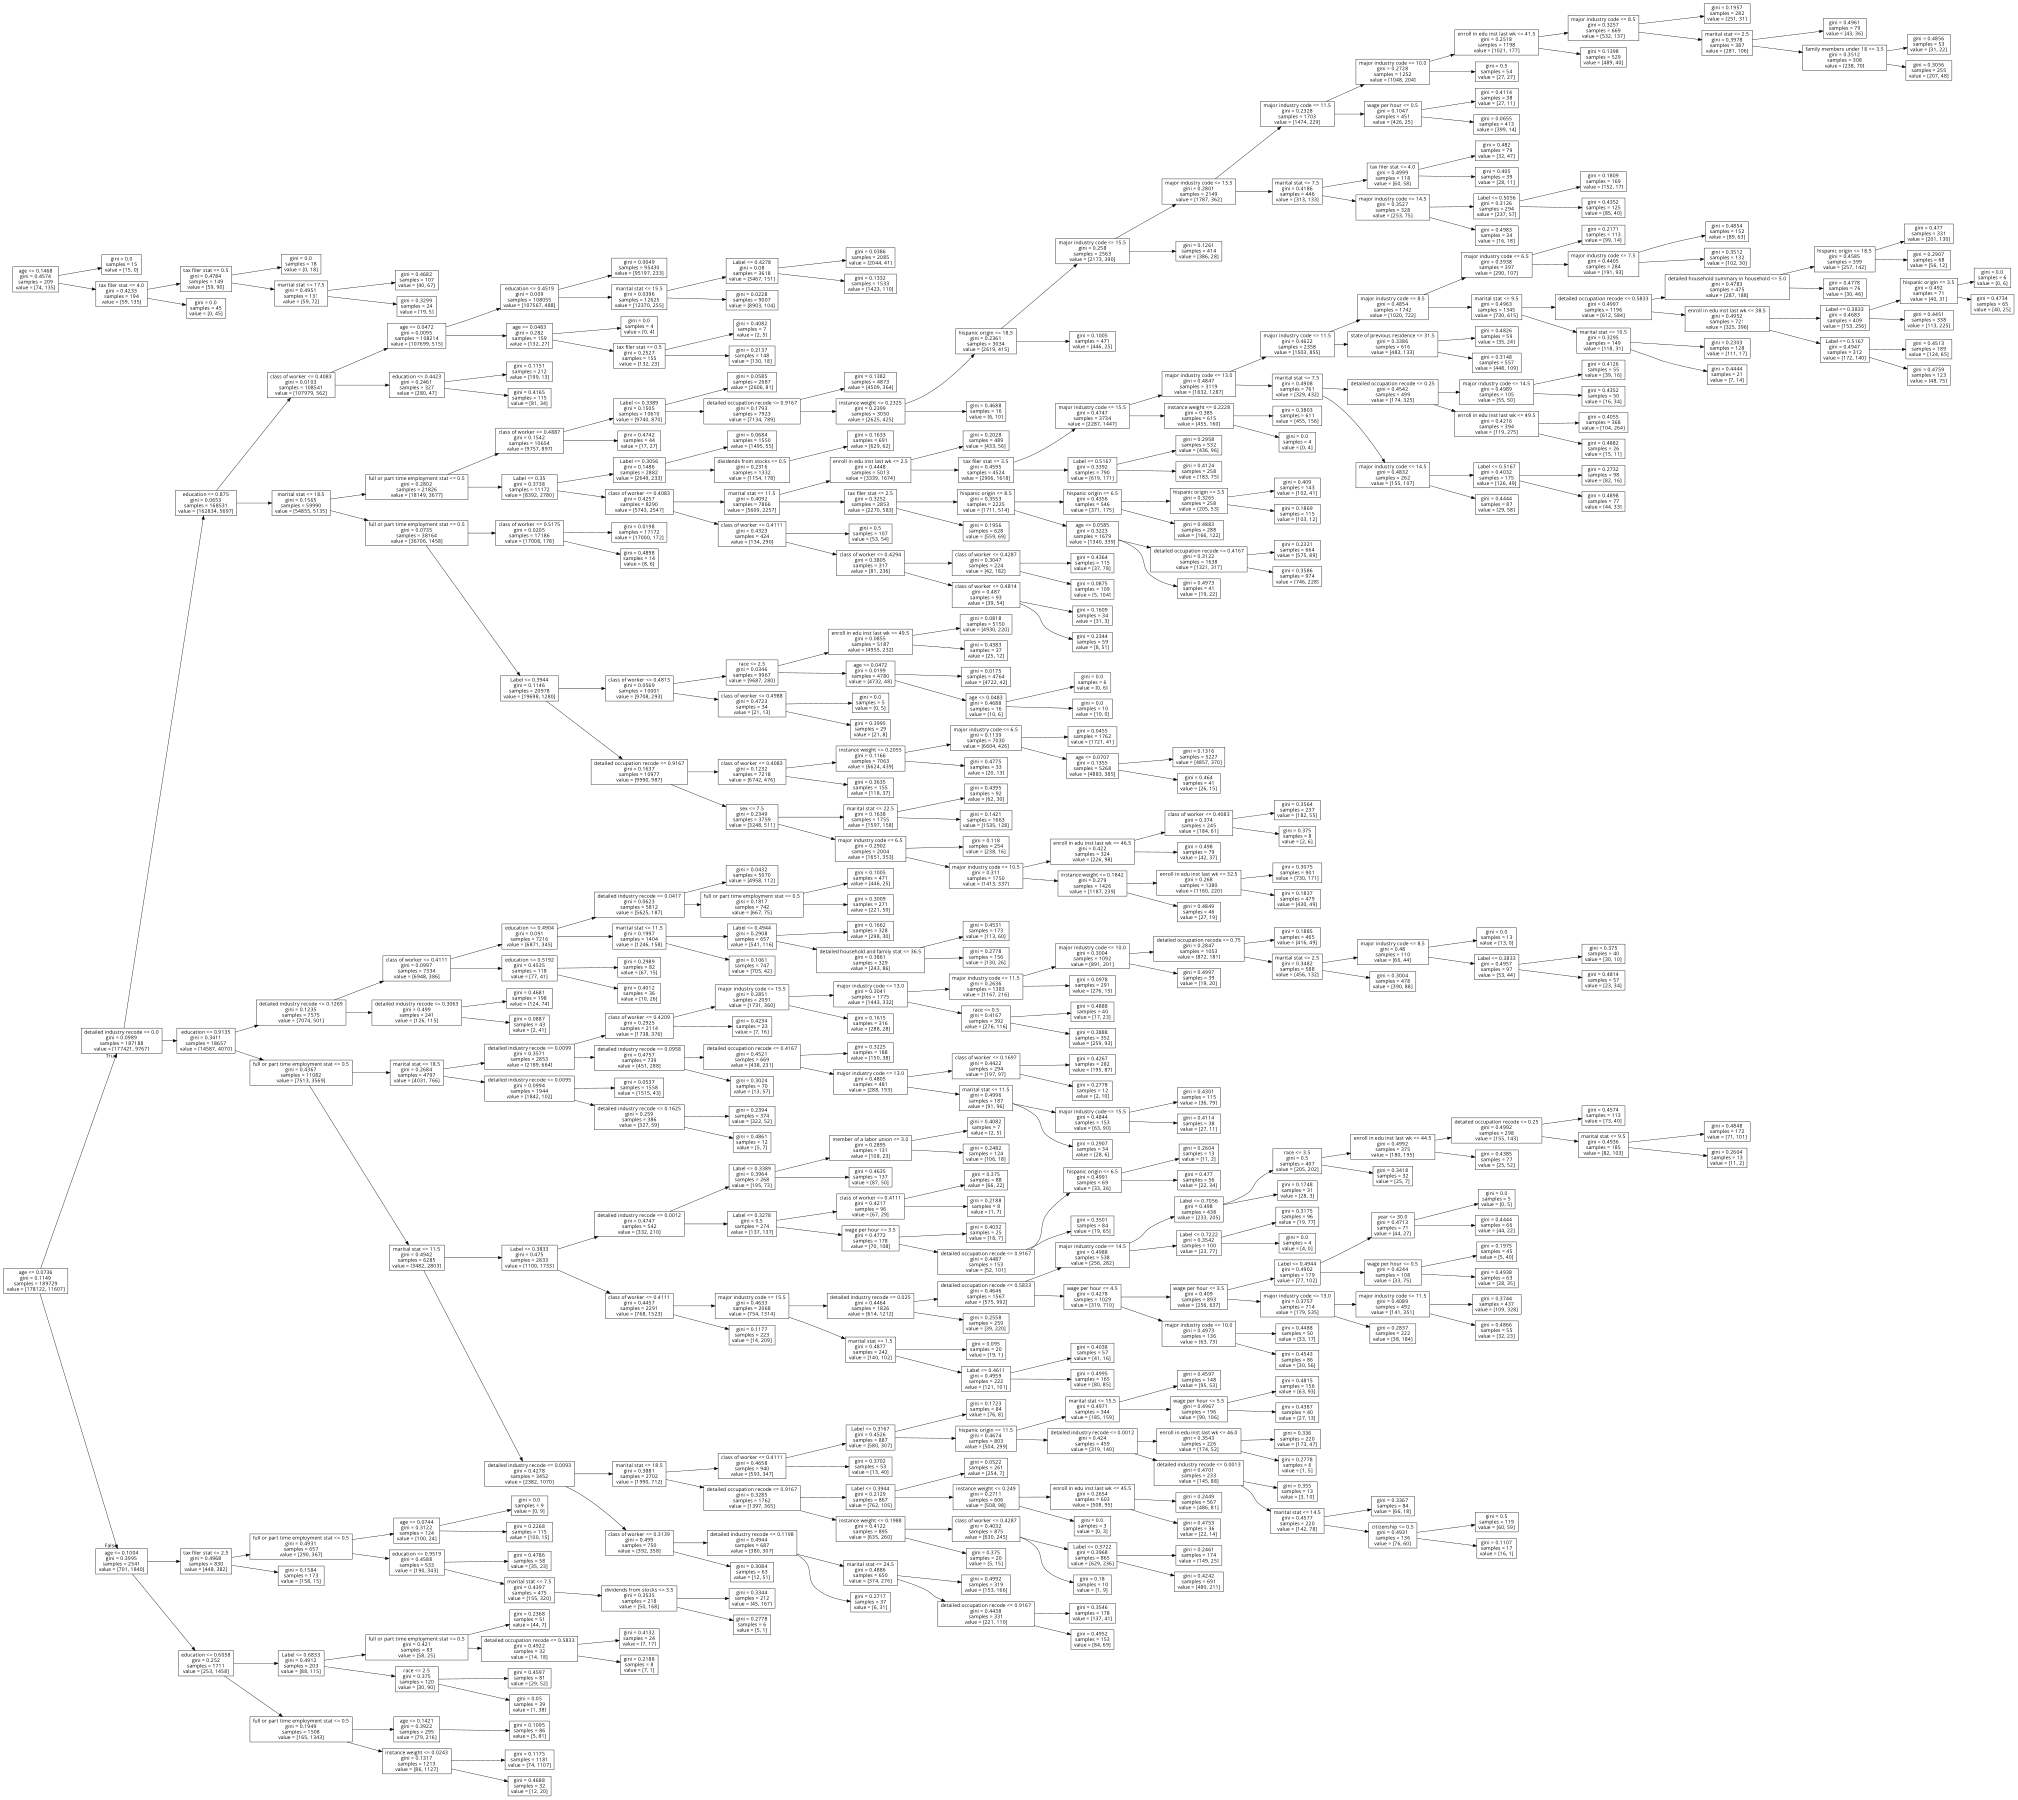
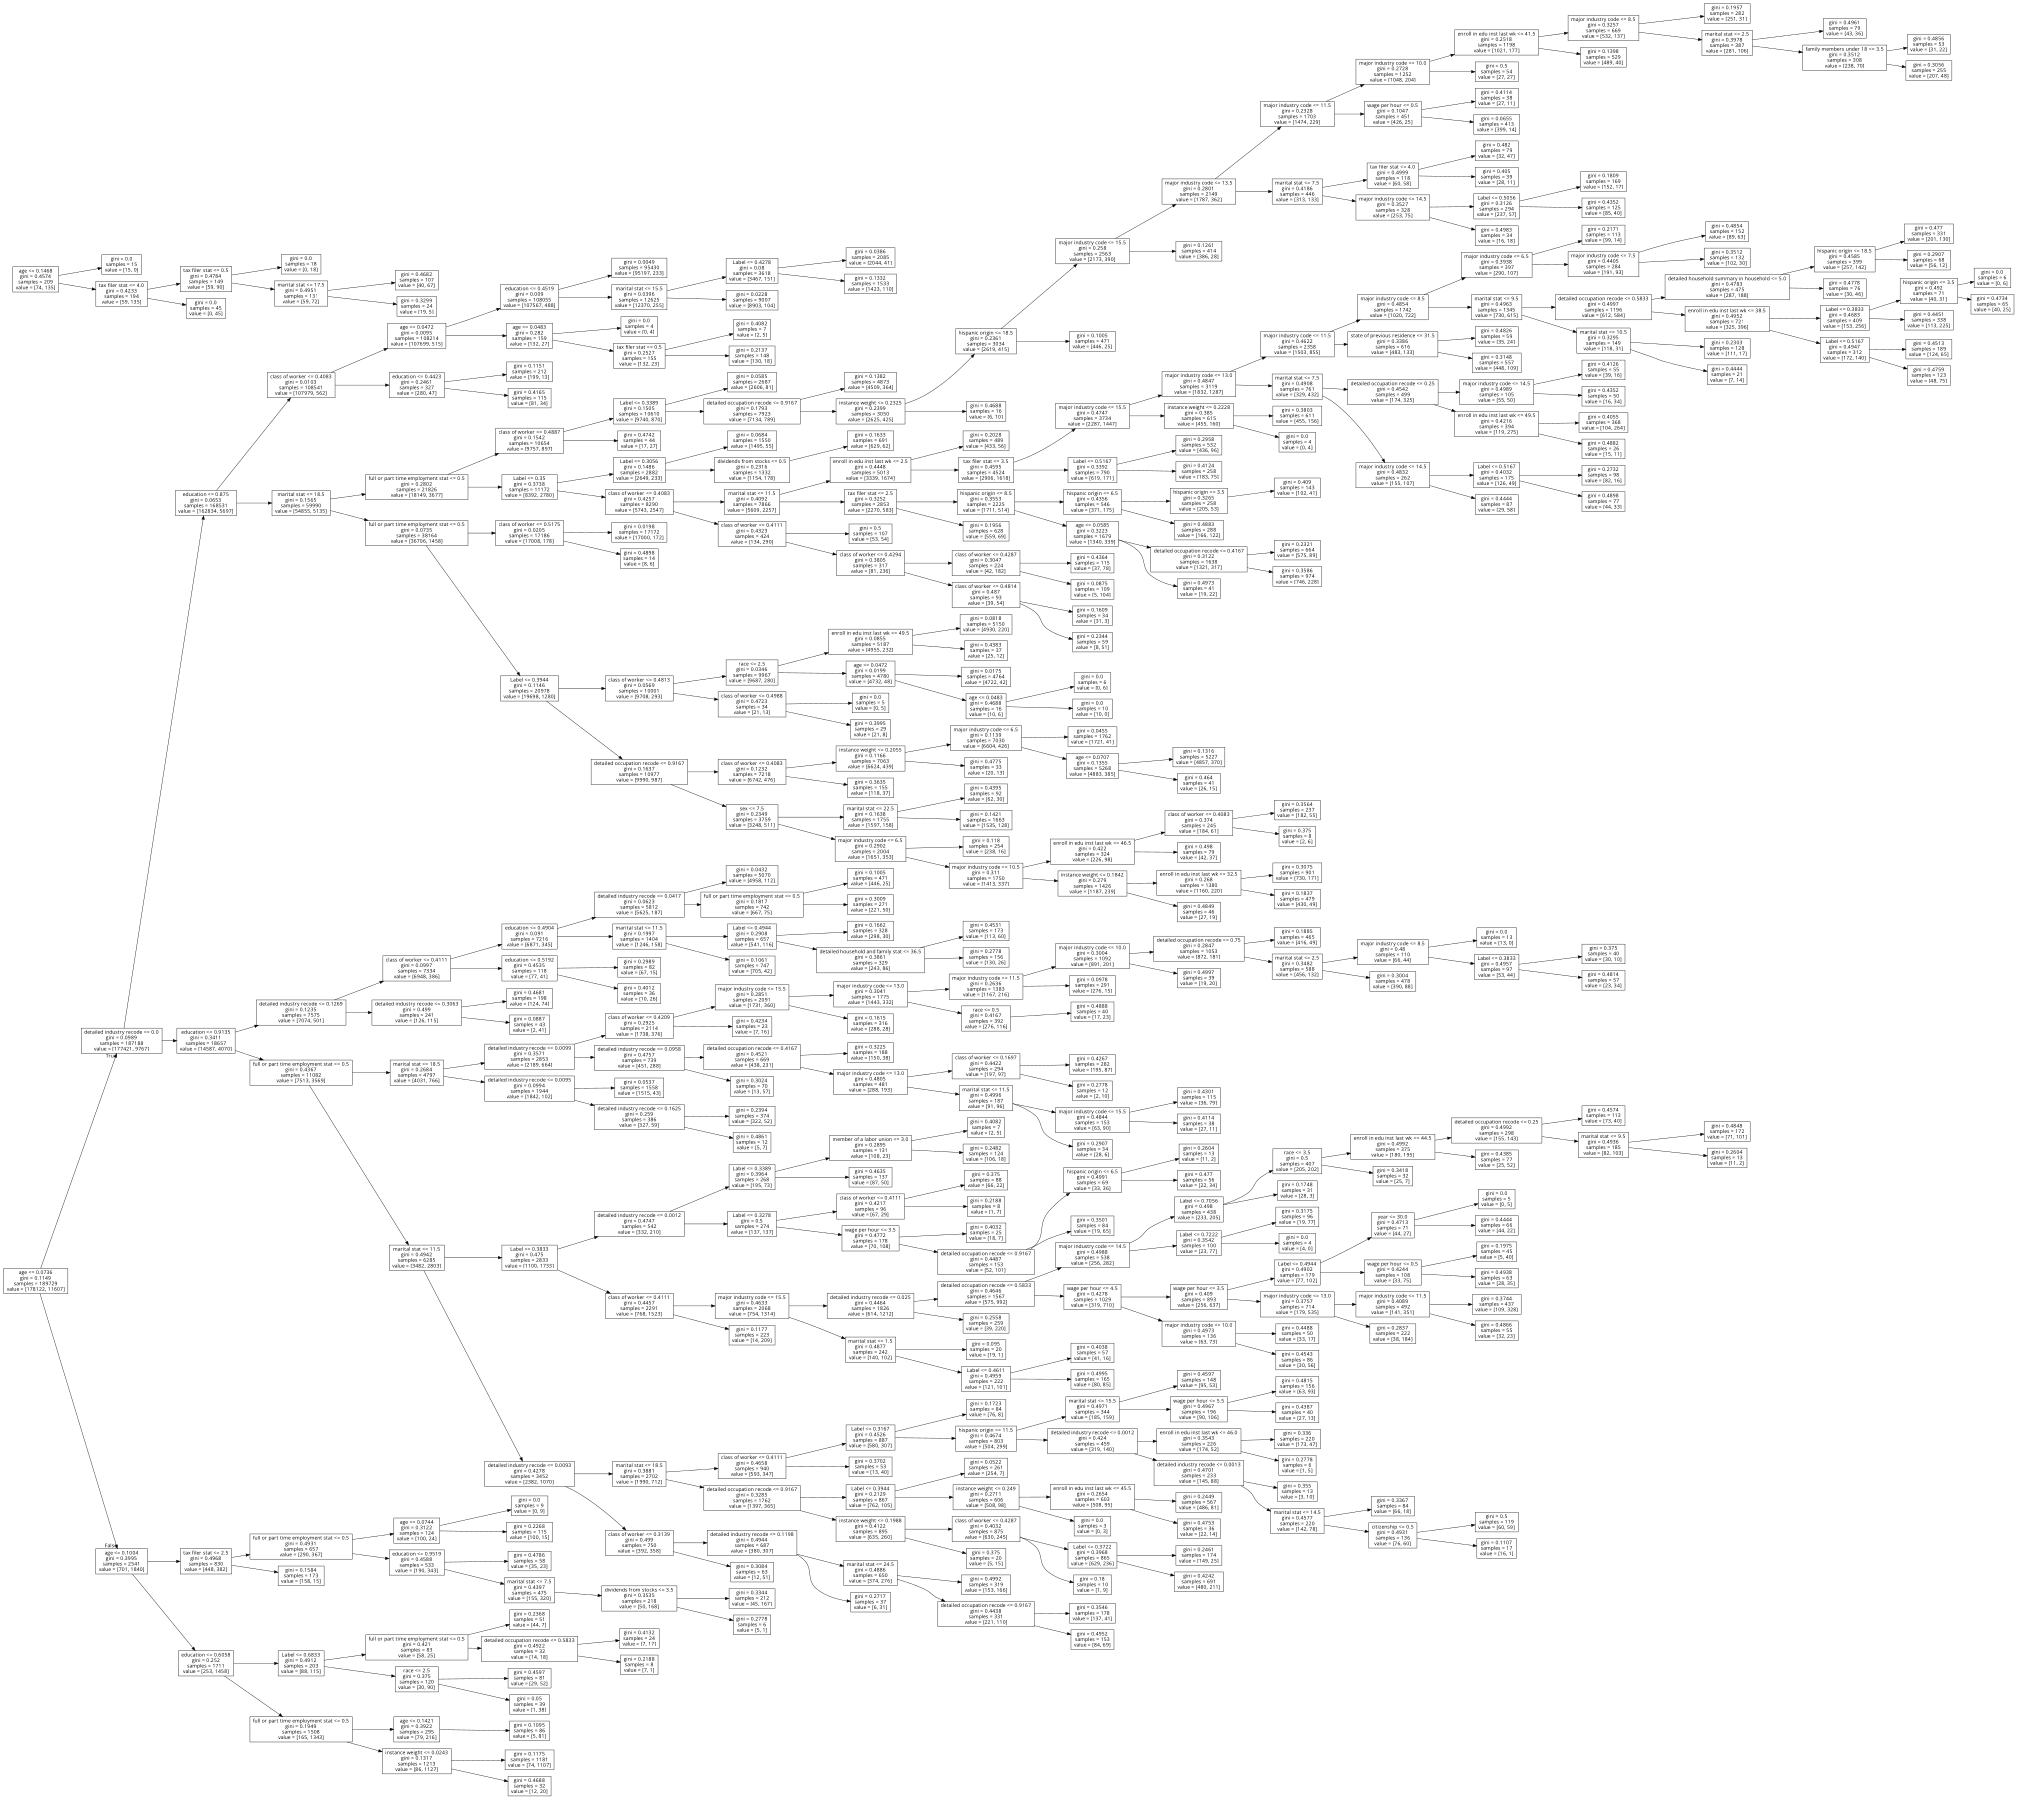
(1297, 514) -> none
(1092, 1038) -> none
